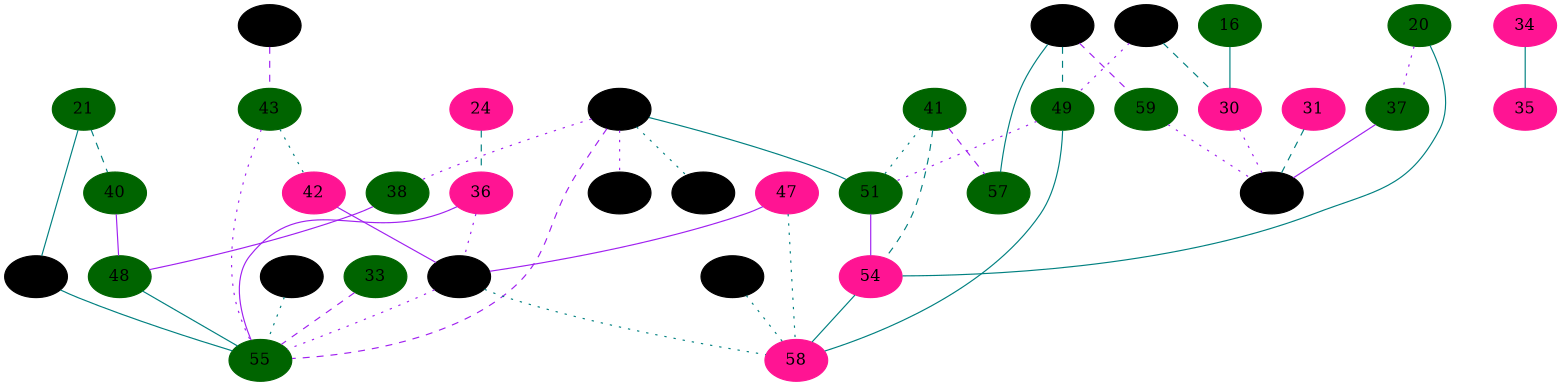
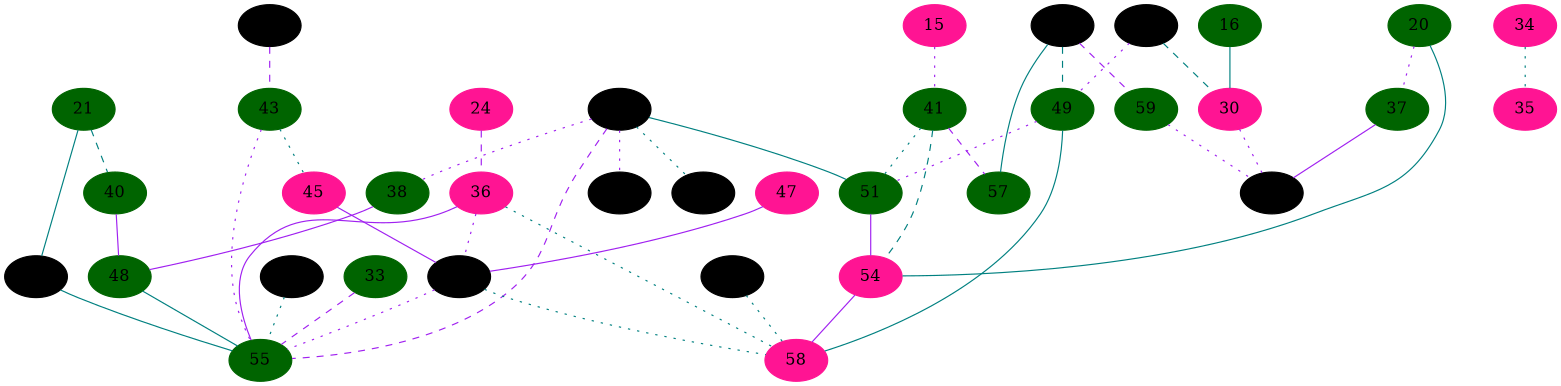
none -> (935, 26)
(1525, 68) -> (1525, 68)
(1314, 109) -> none
(481, 148) -> (481, 148)
(314, 193) -> (314, 193)
(792, 277) -> (639, 277)
(834, 319) -> (834, 319)
